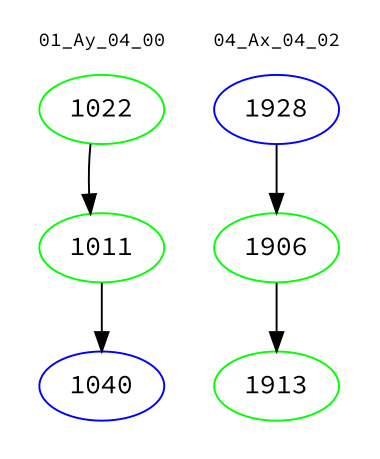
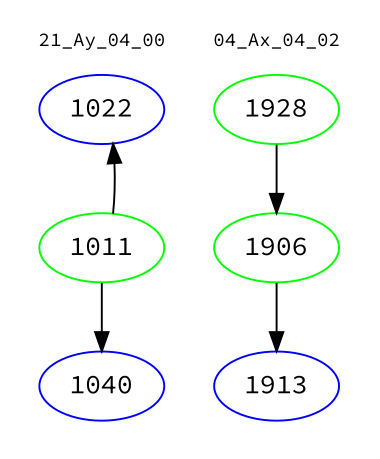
(103, 41) -> (103, 41)
(102, 109) -> (102, 109)
(277, 109) -> (277, 109)
(89, 169) -> (115, 189)
(277, 386) -> (277, 386)
